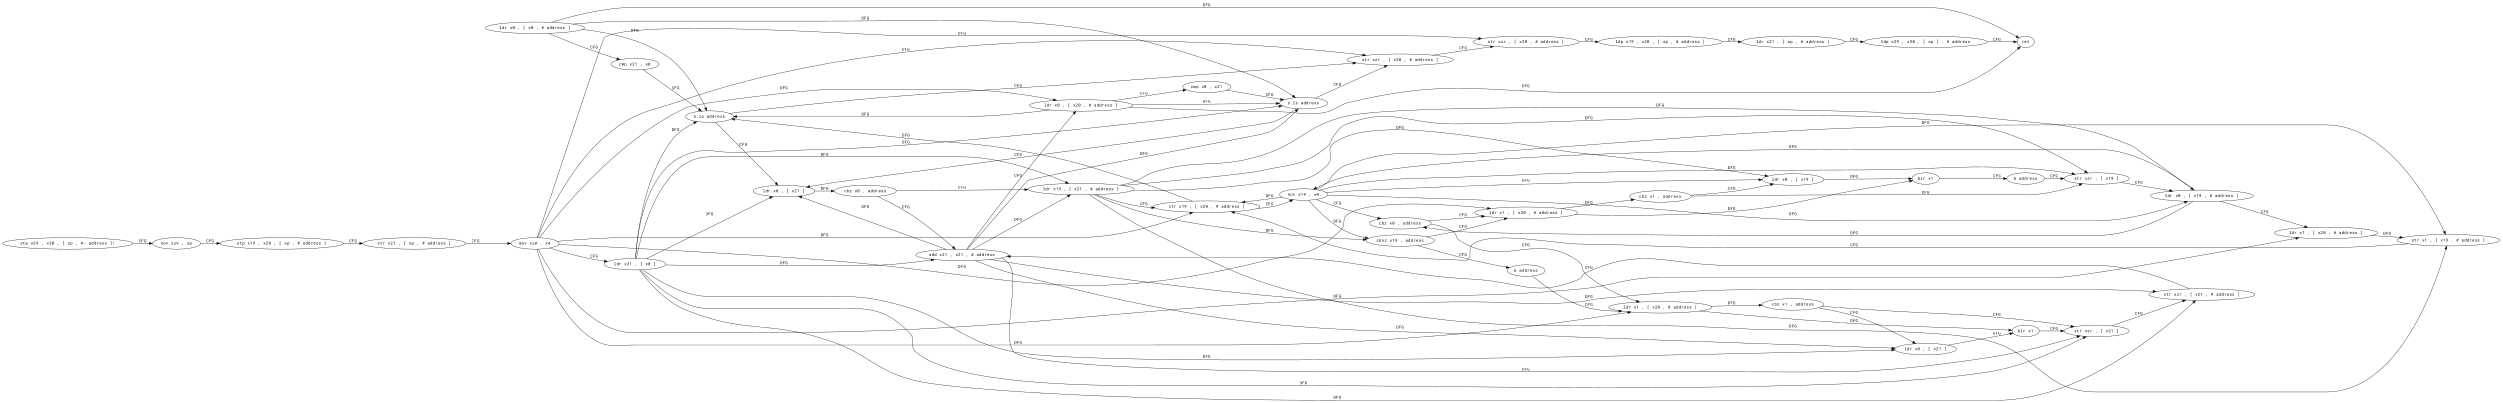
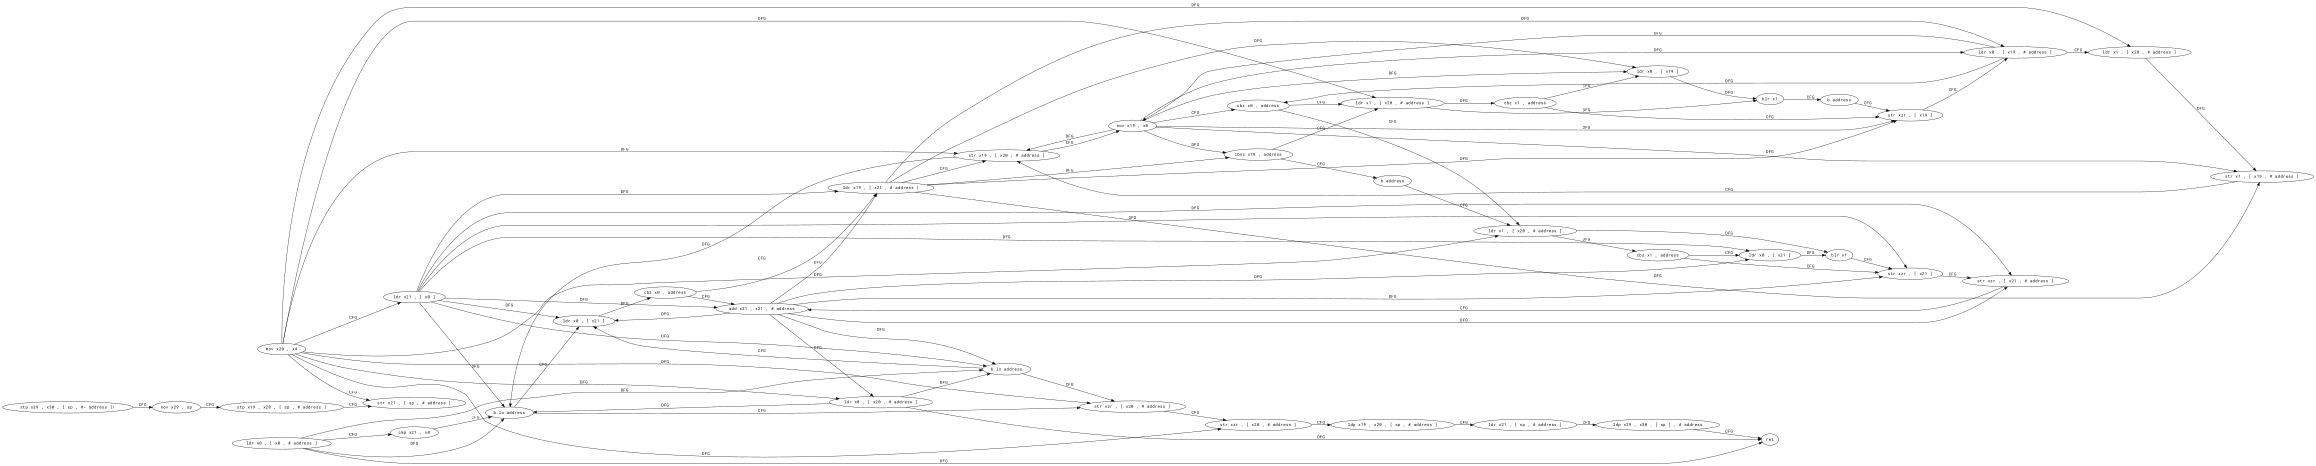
(1207, 87) -> none
(487, 243) -> (324, 382)
